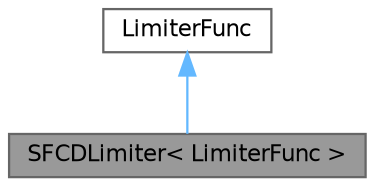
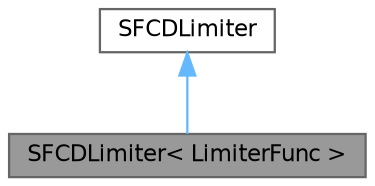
(187, 31) -> (187, 31)
